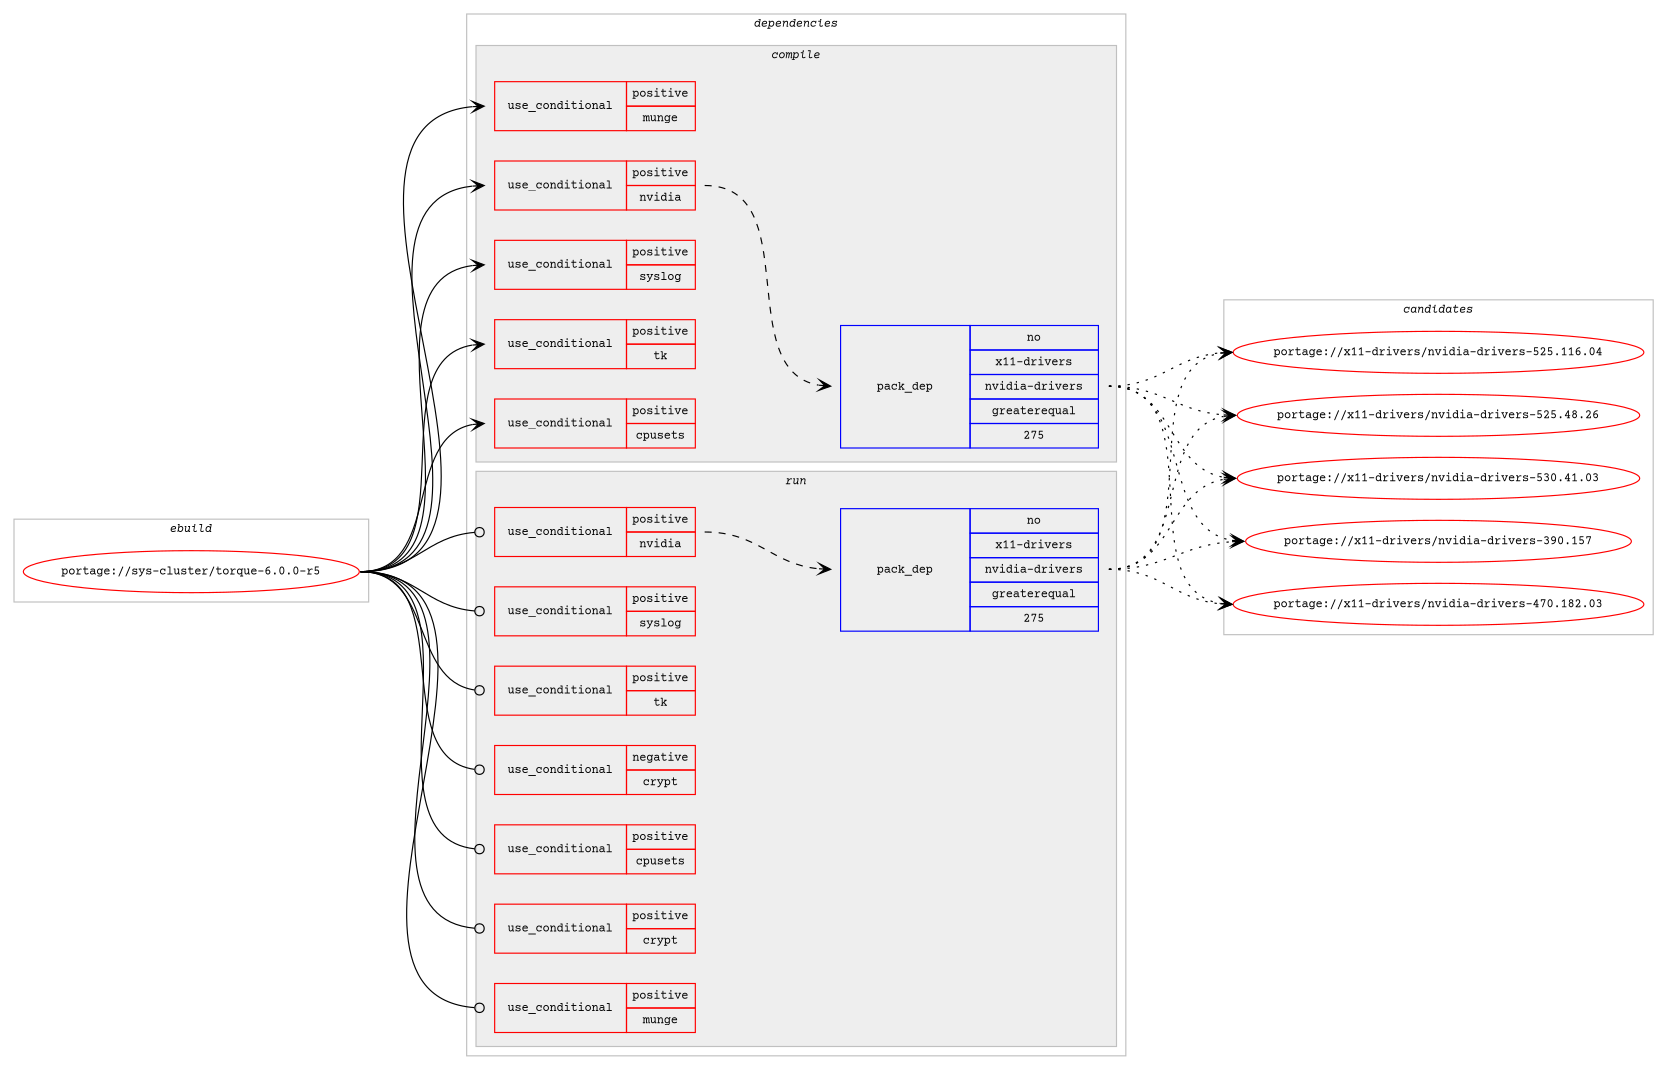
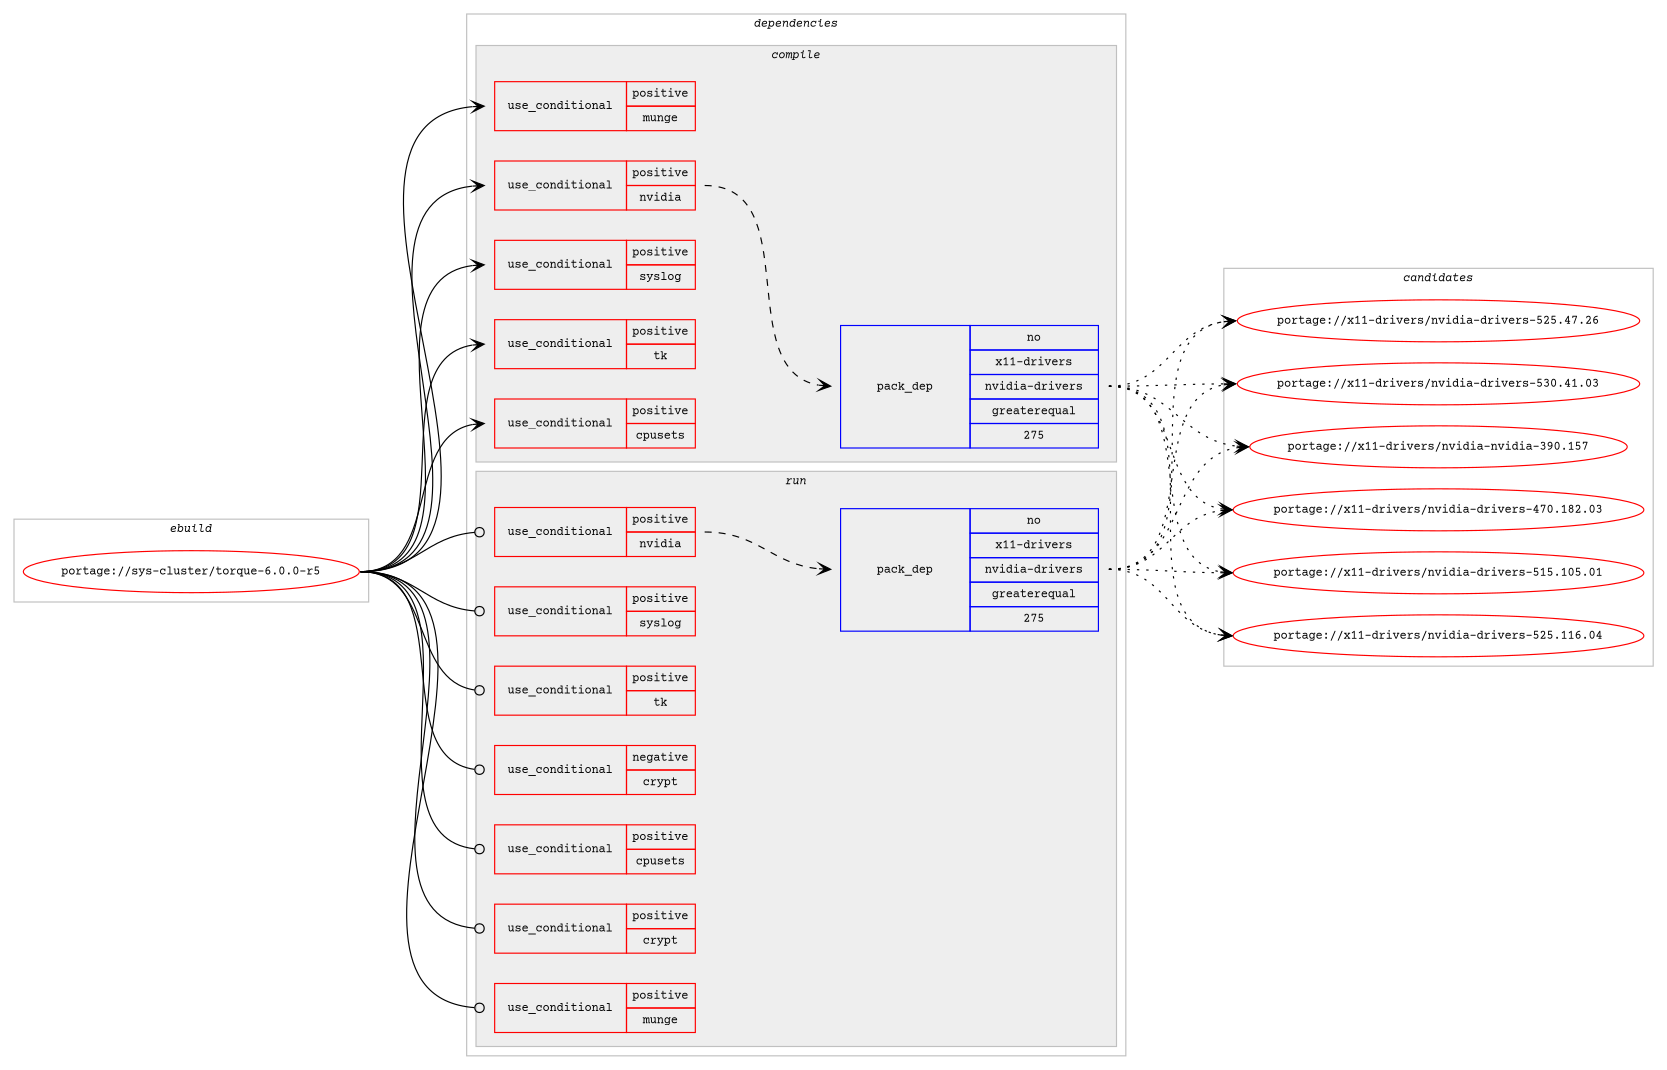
(1438, 415) -> (1438, 321)
(1438, 541) -> (1438, 447)
none -> (1438, 573)
